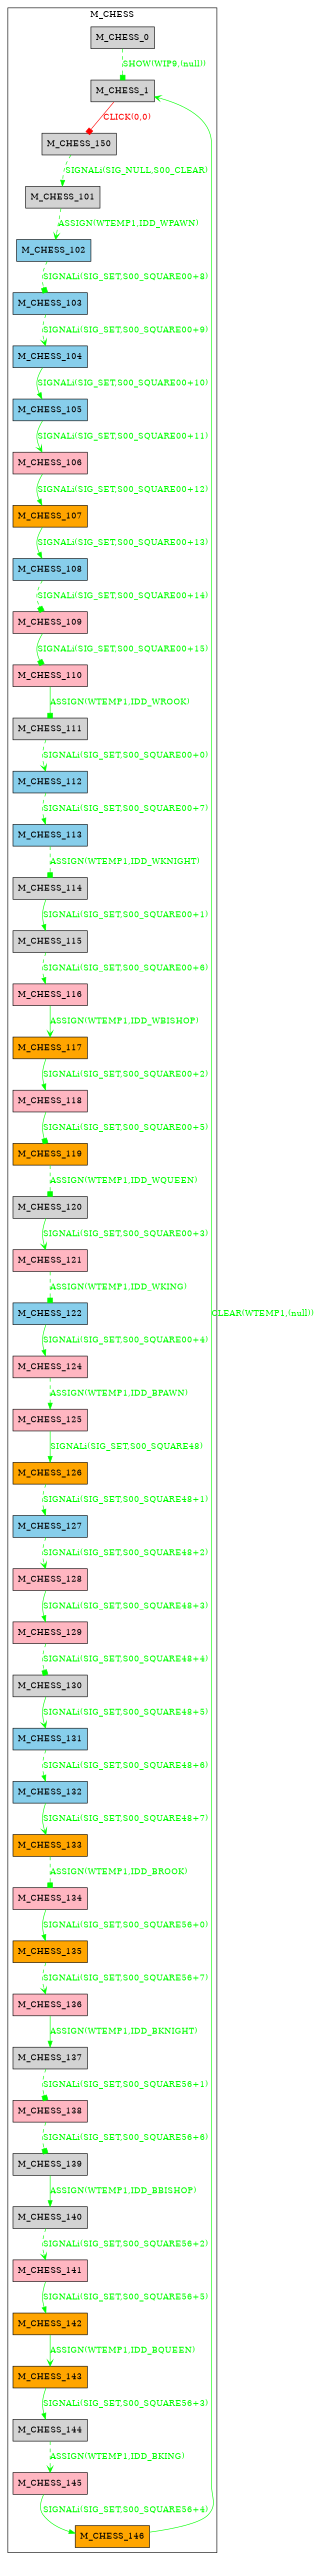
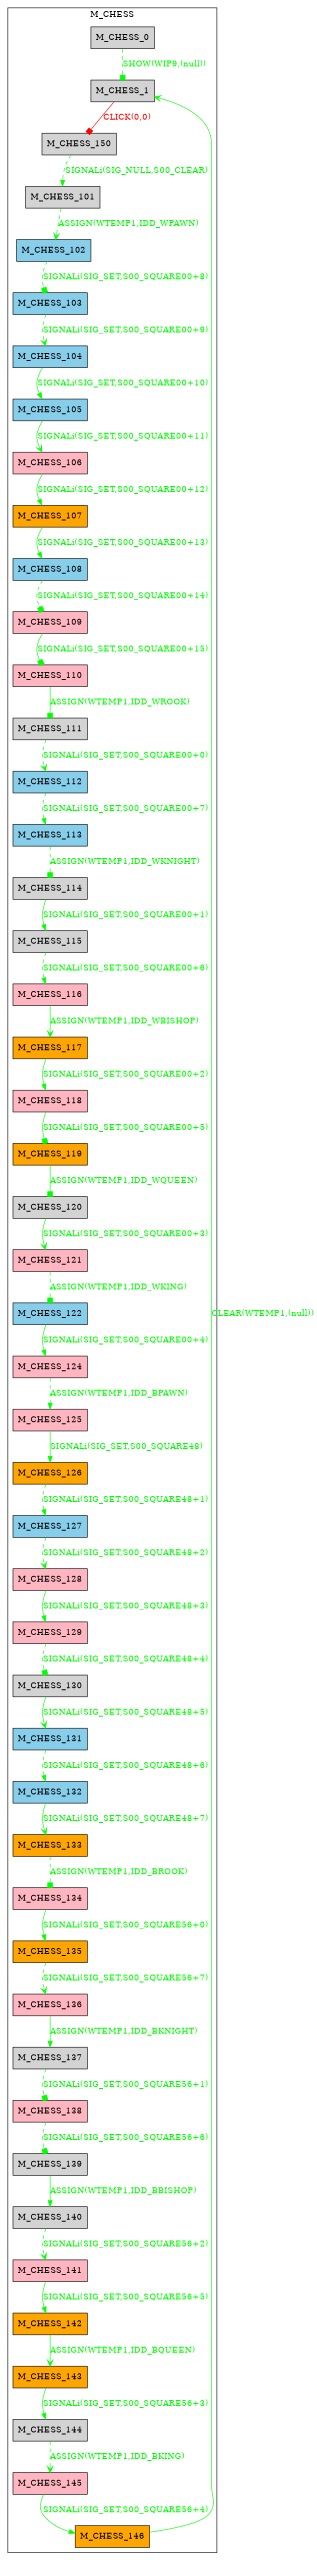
(50, 1178) -> (50, 1178)
